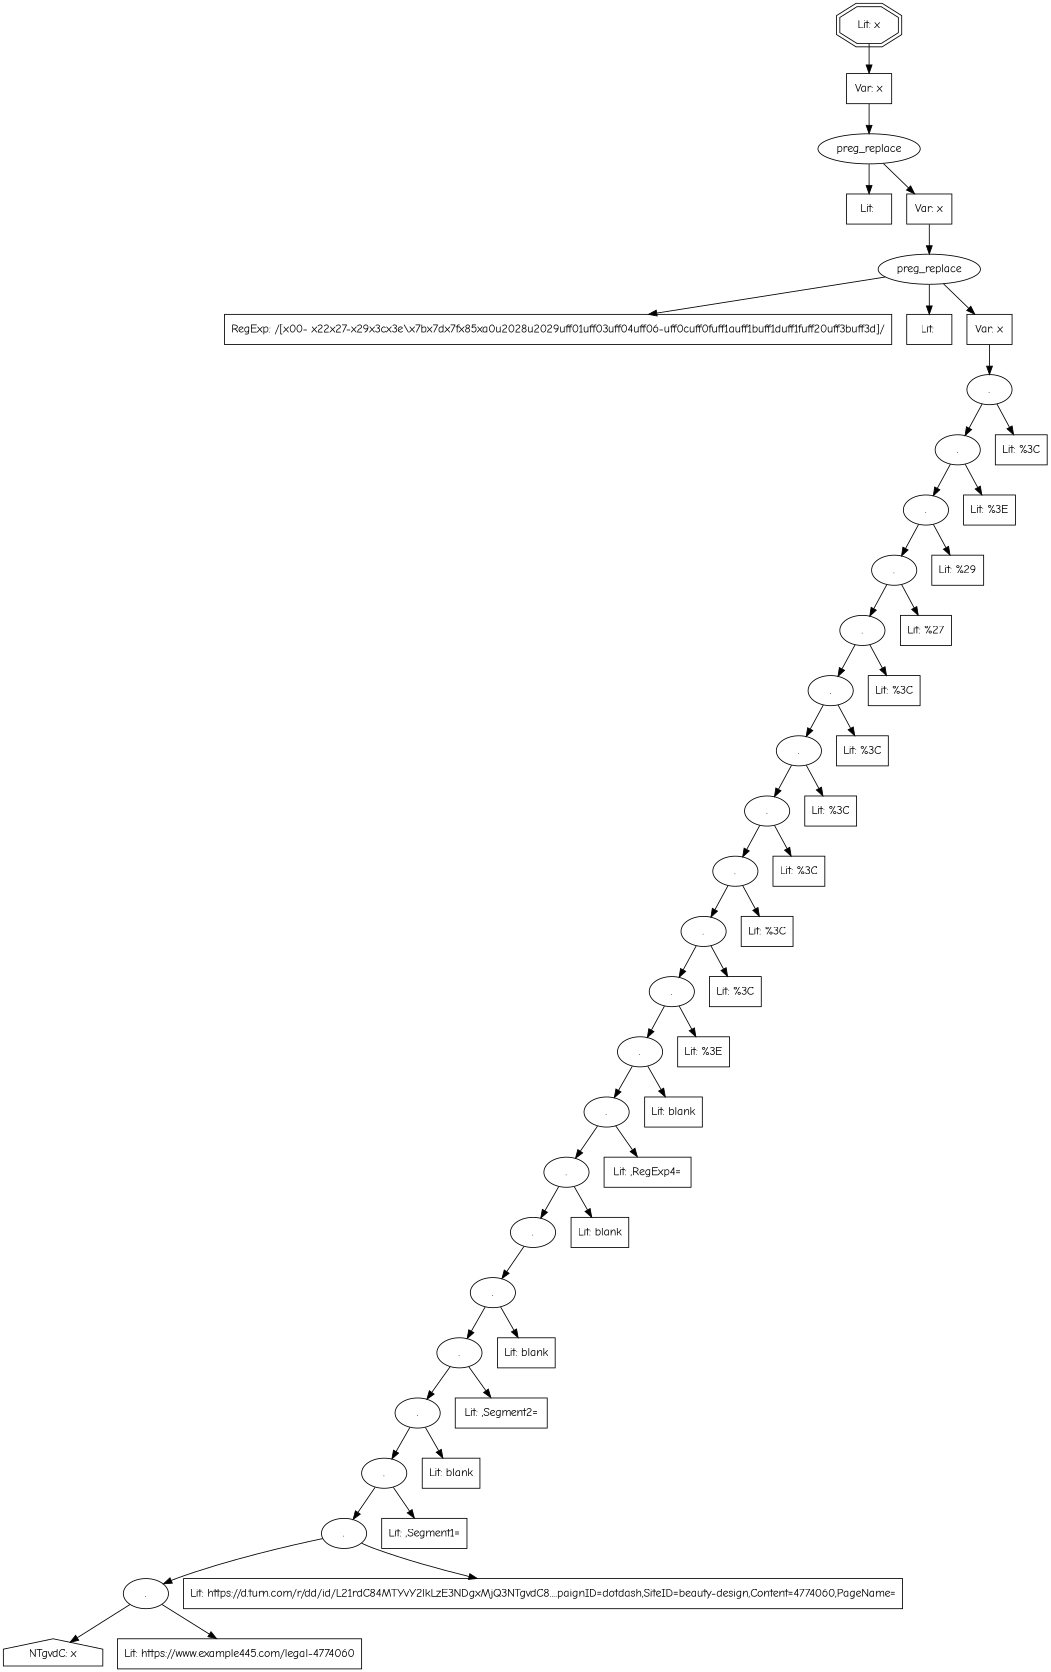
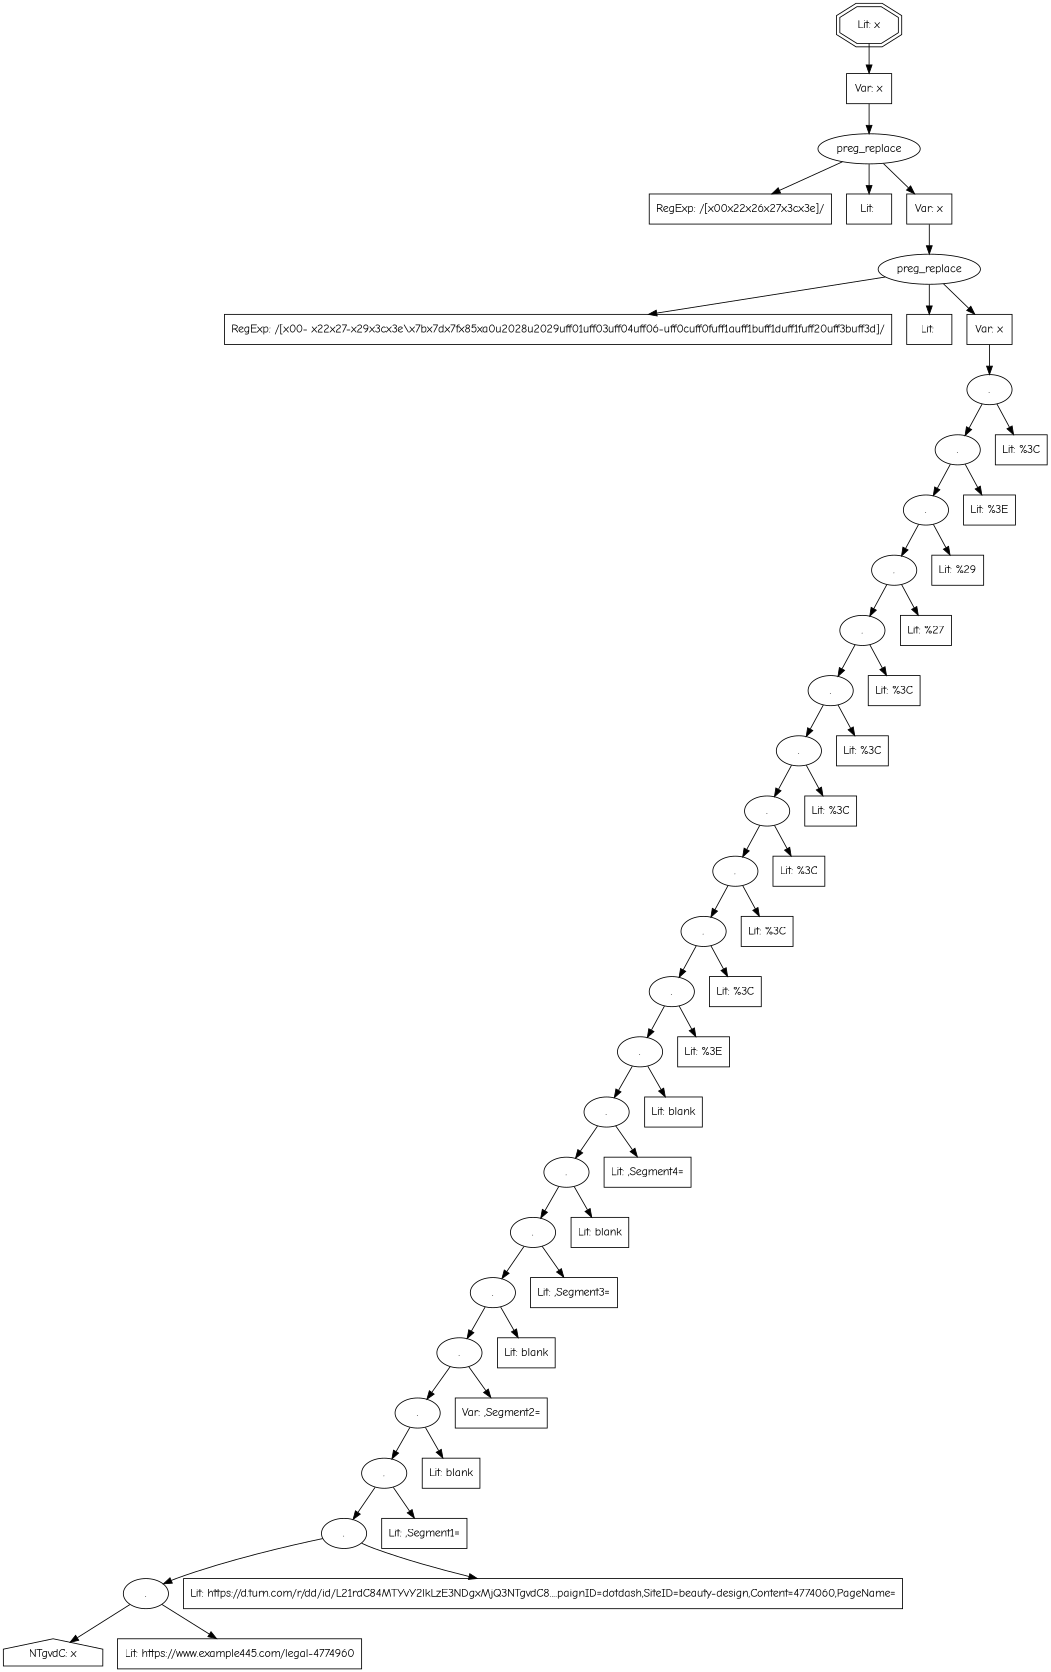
none -> (740, 209)
(648, 1172) -> (648, 1172)
none -> (574, 1293)
(501, 1413) -> (501, 1413)
(240, 1654) -> (240, 1654)
